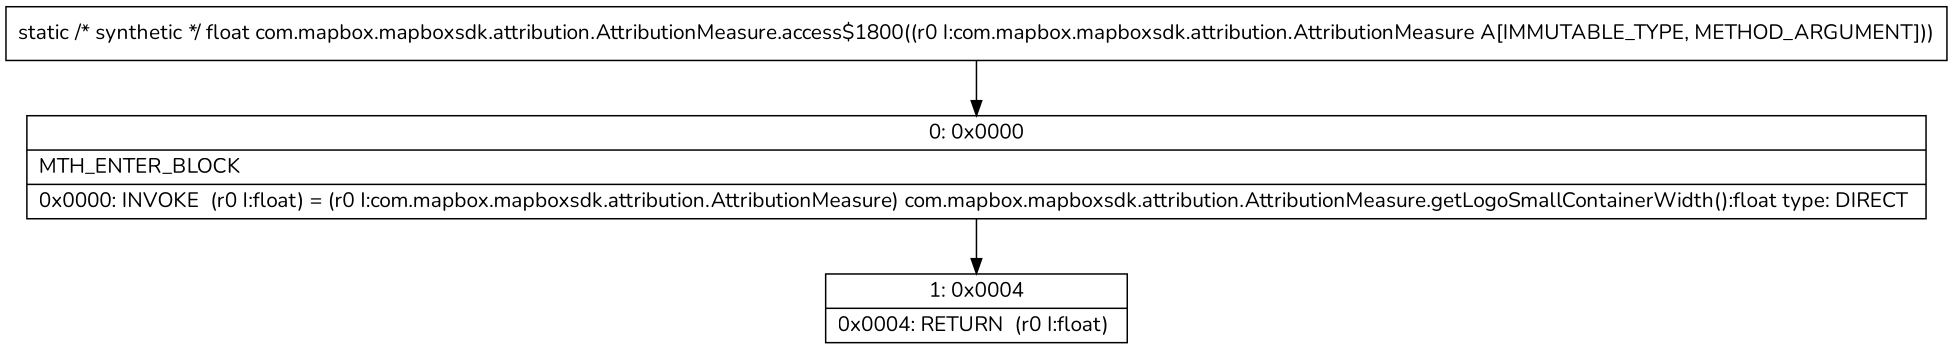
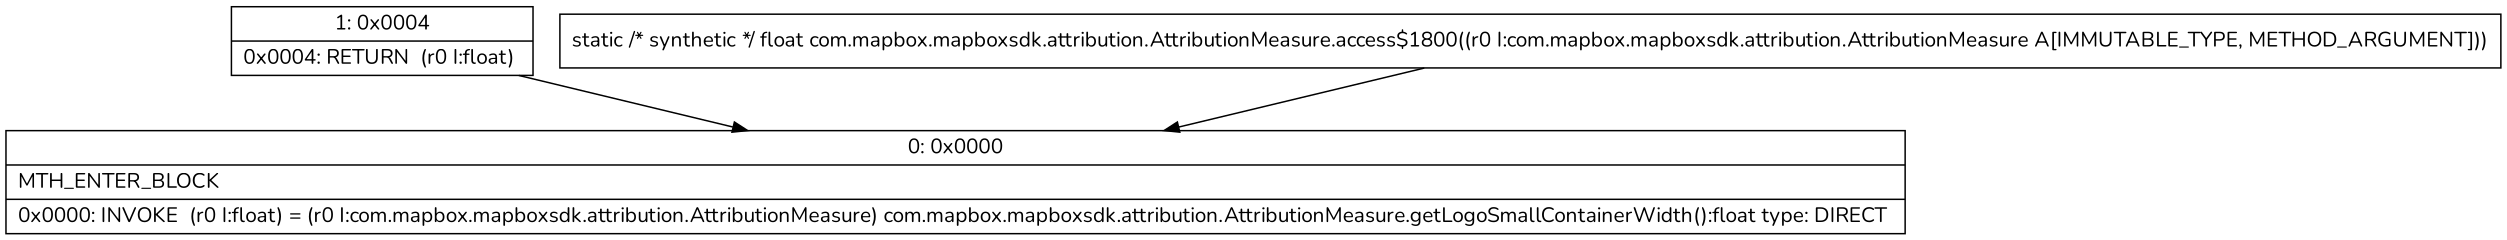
(976, 239) -> (626, 101)
